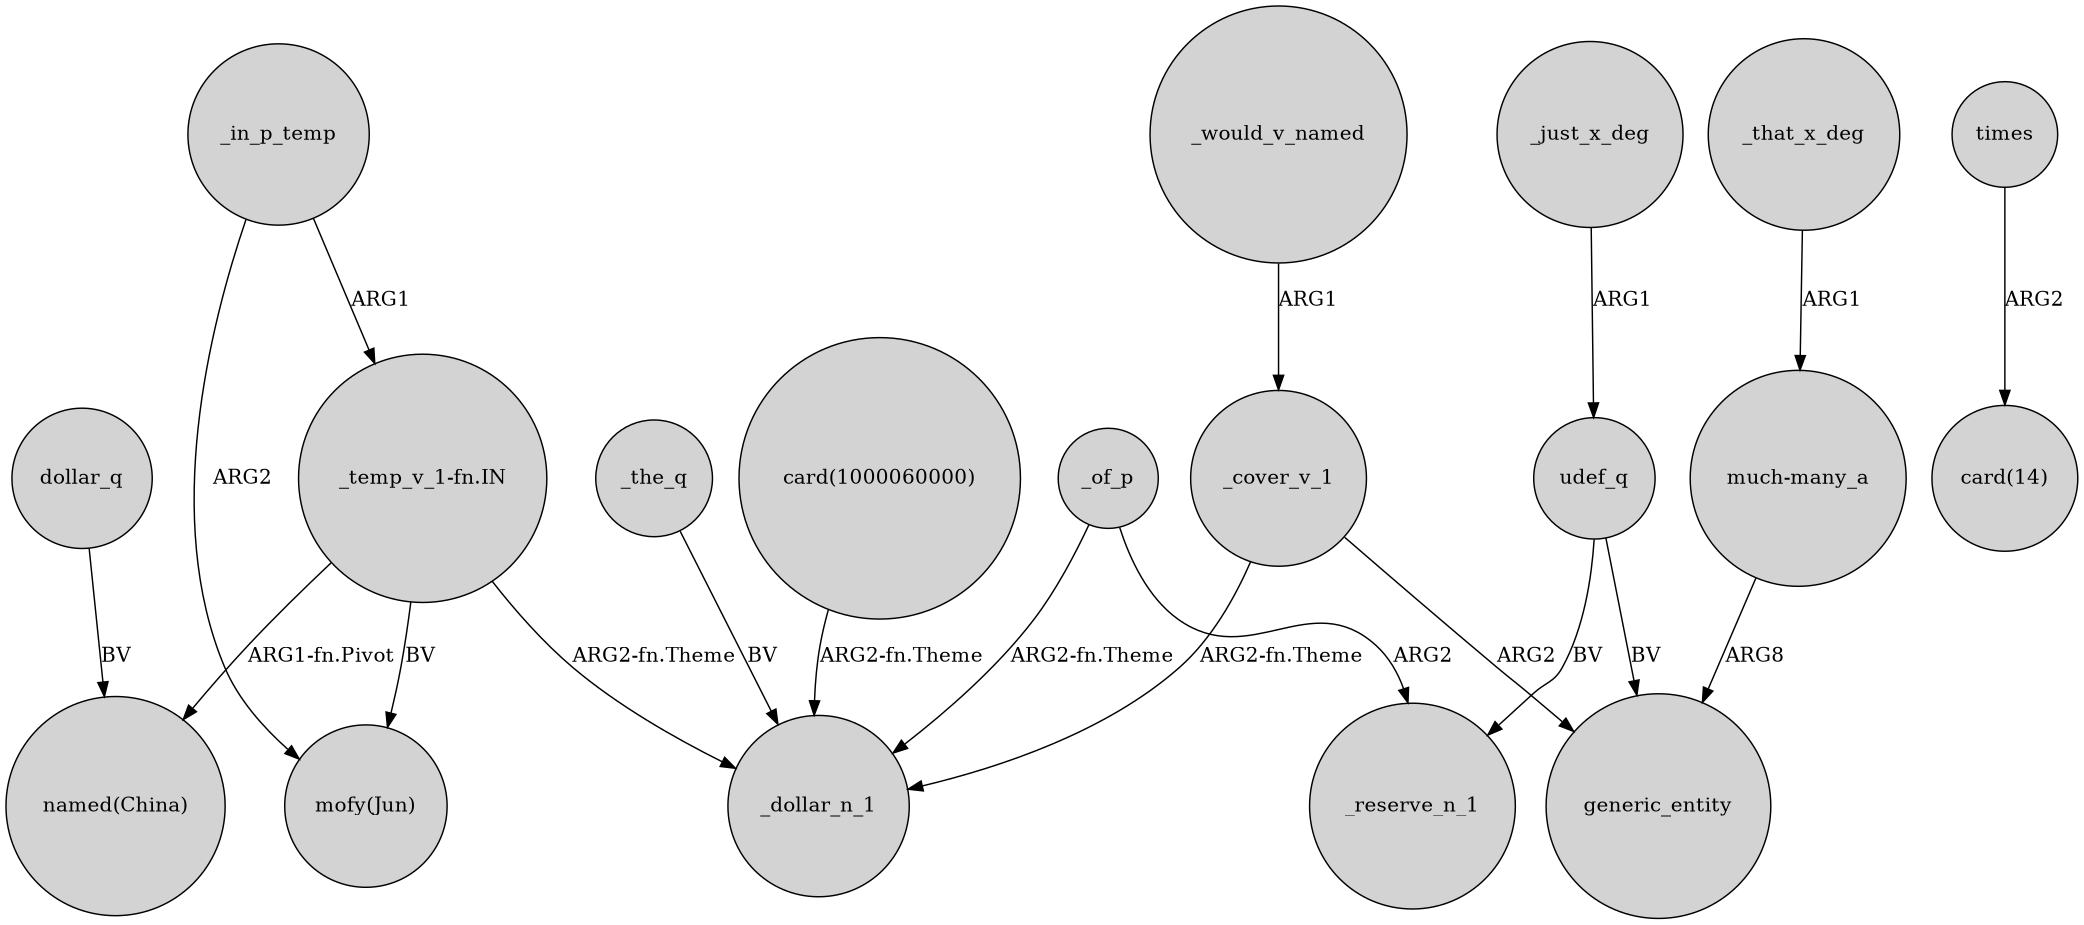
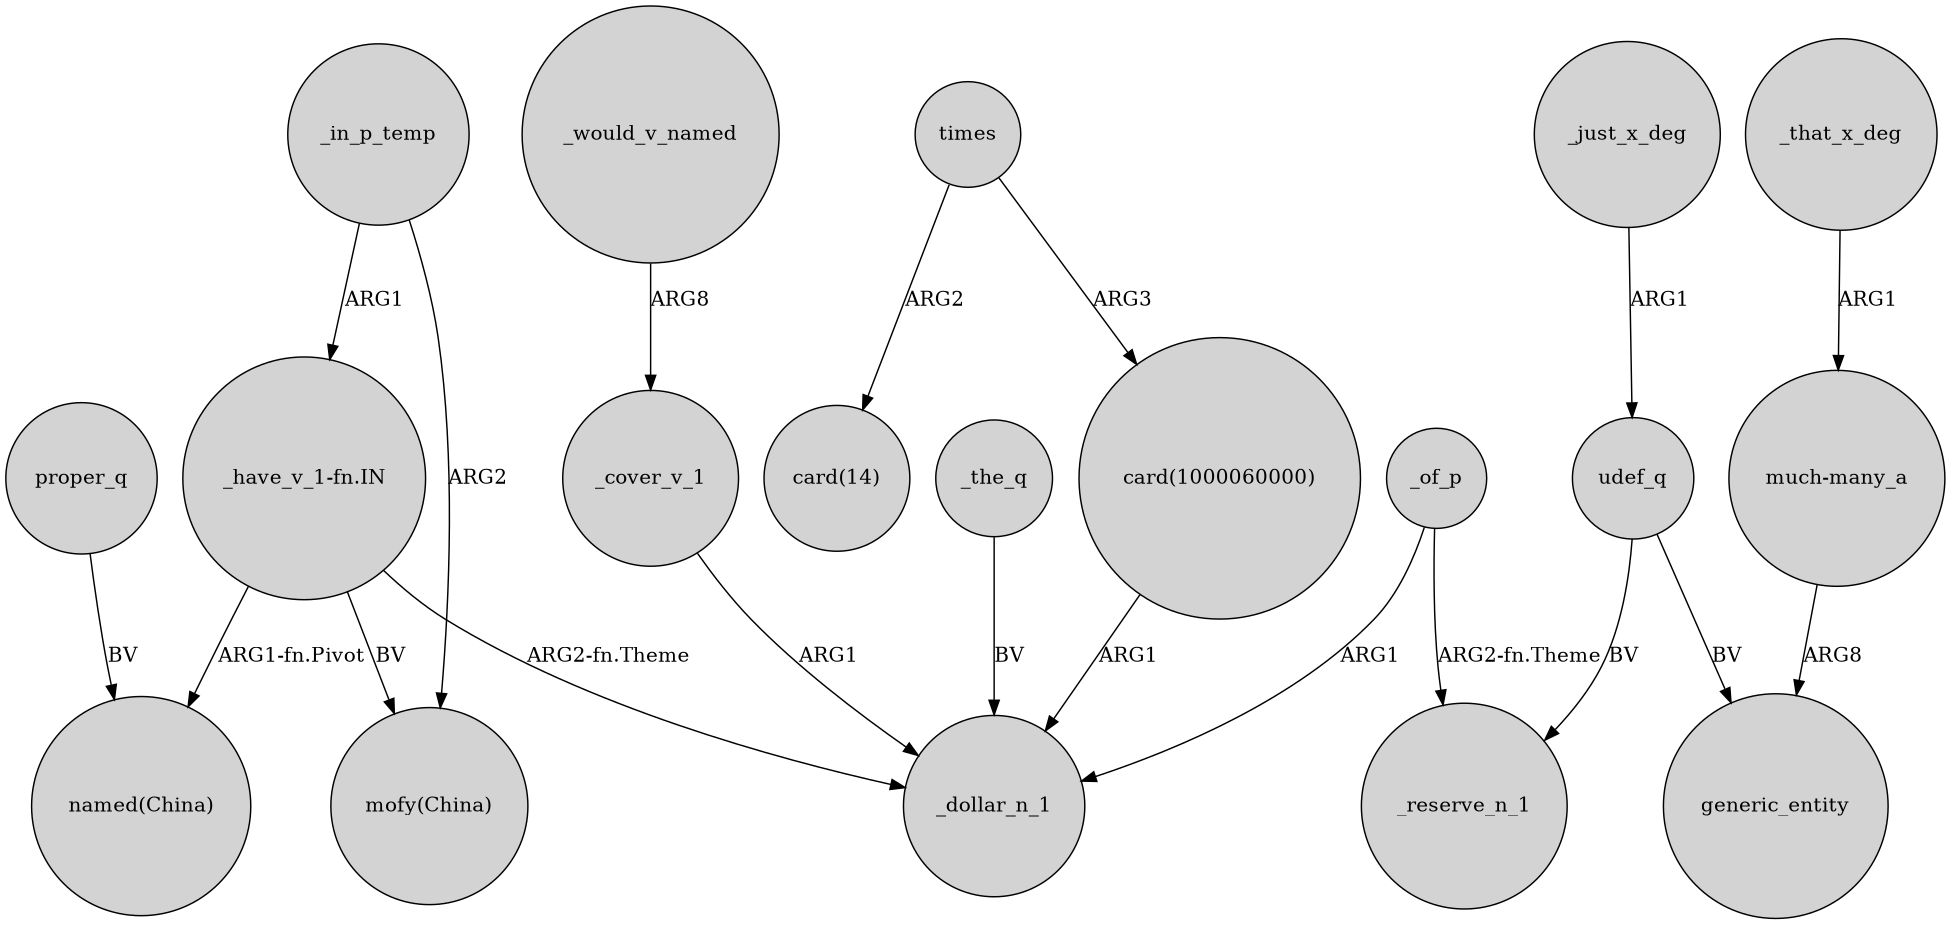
none -> (1063, 265)
(1308, 300) -> (680, 300)
(82, 478) -> (82, 478)
(423, 478) -> (304, 478)
(1453, 630) -> none
(902, 656) -> (1129, 656)
(1092, 656) -> (1370, 656)
(1281, 656) -> (829, 656)
(1423, 656) -> (1520, 656)
(366, 806) -> (429, 806)
